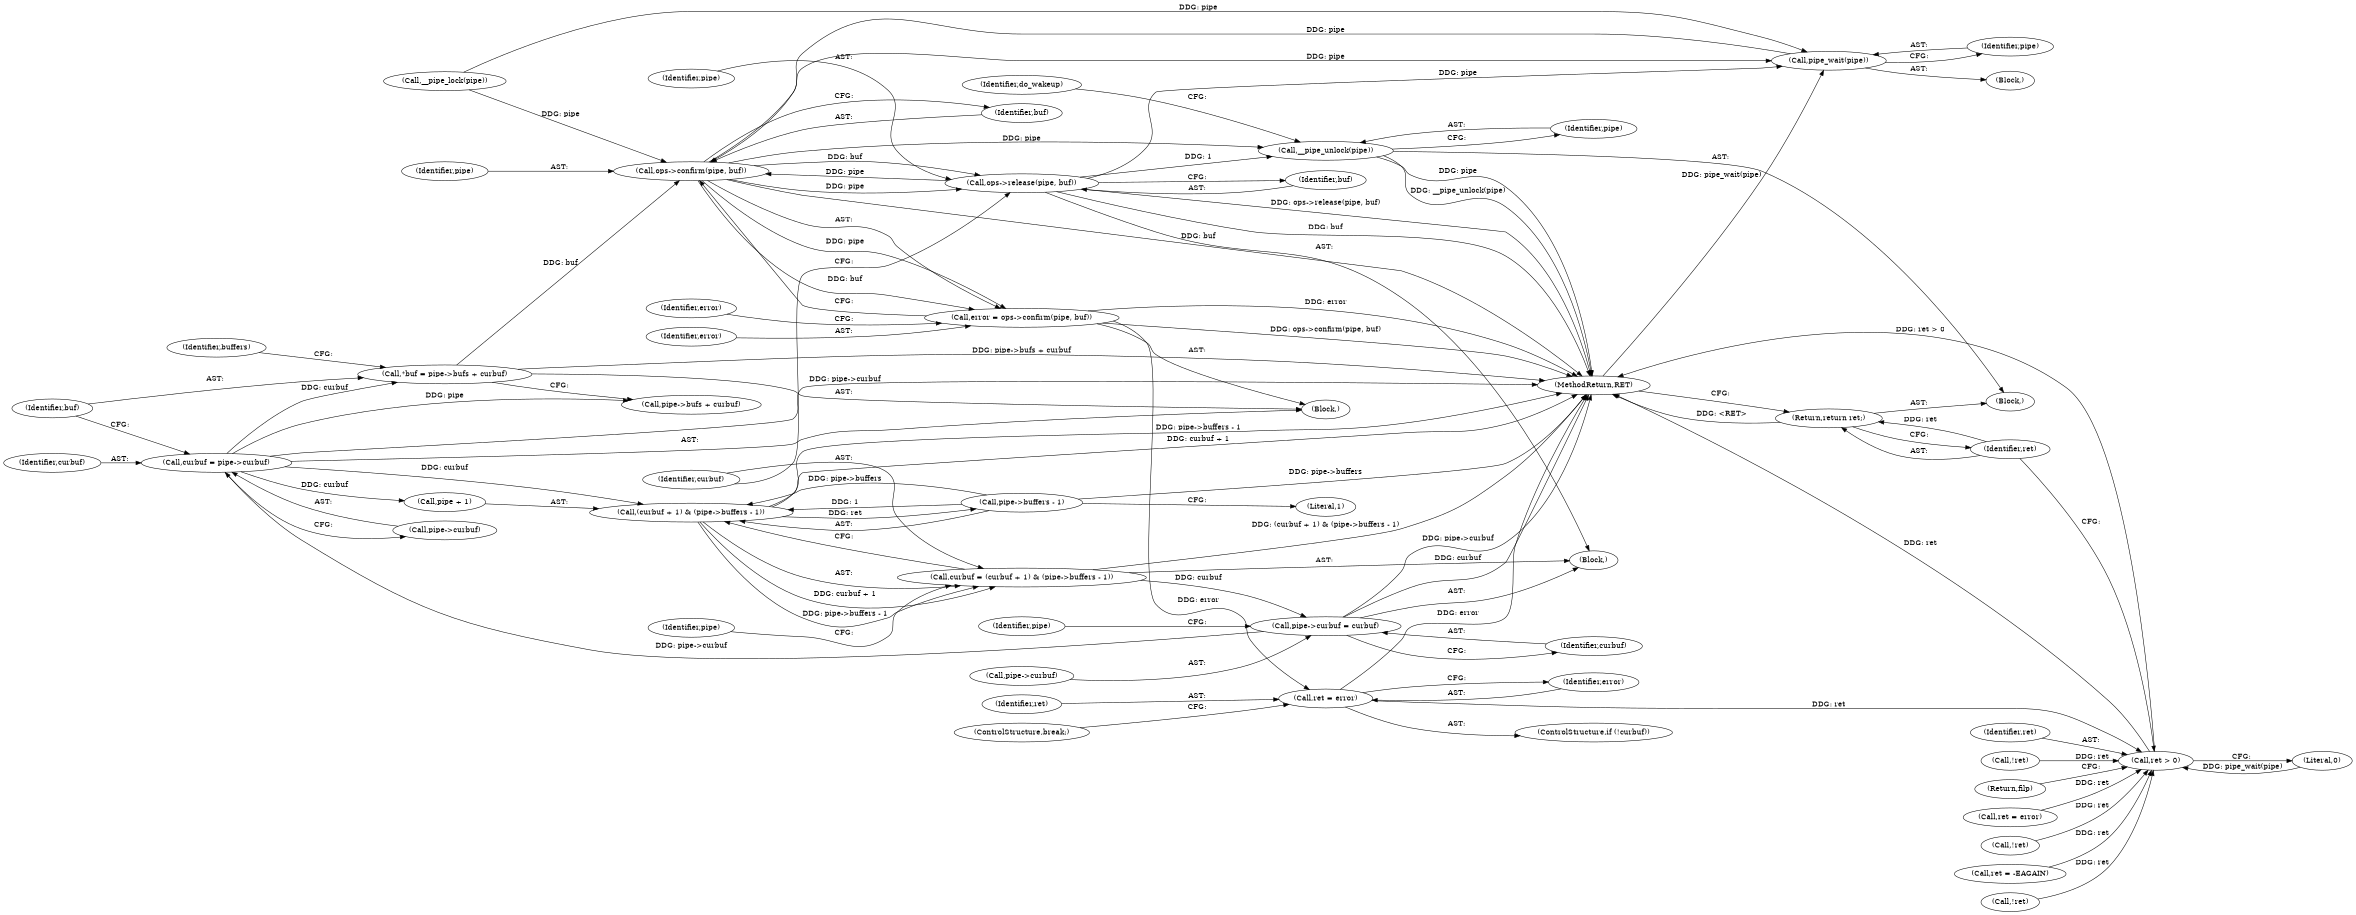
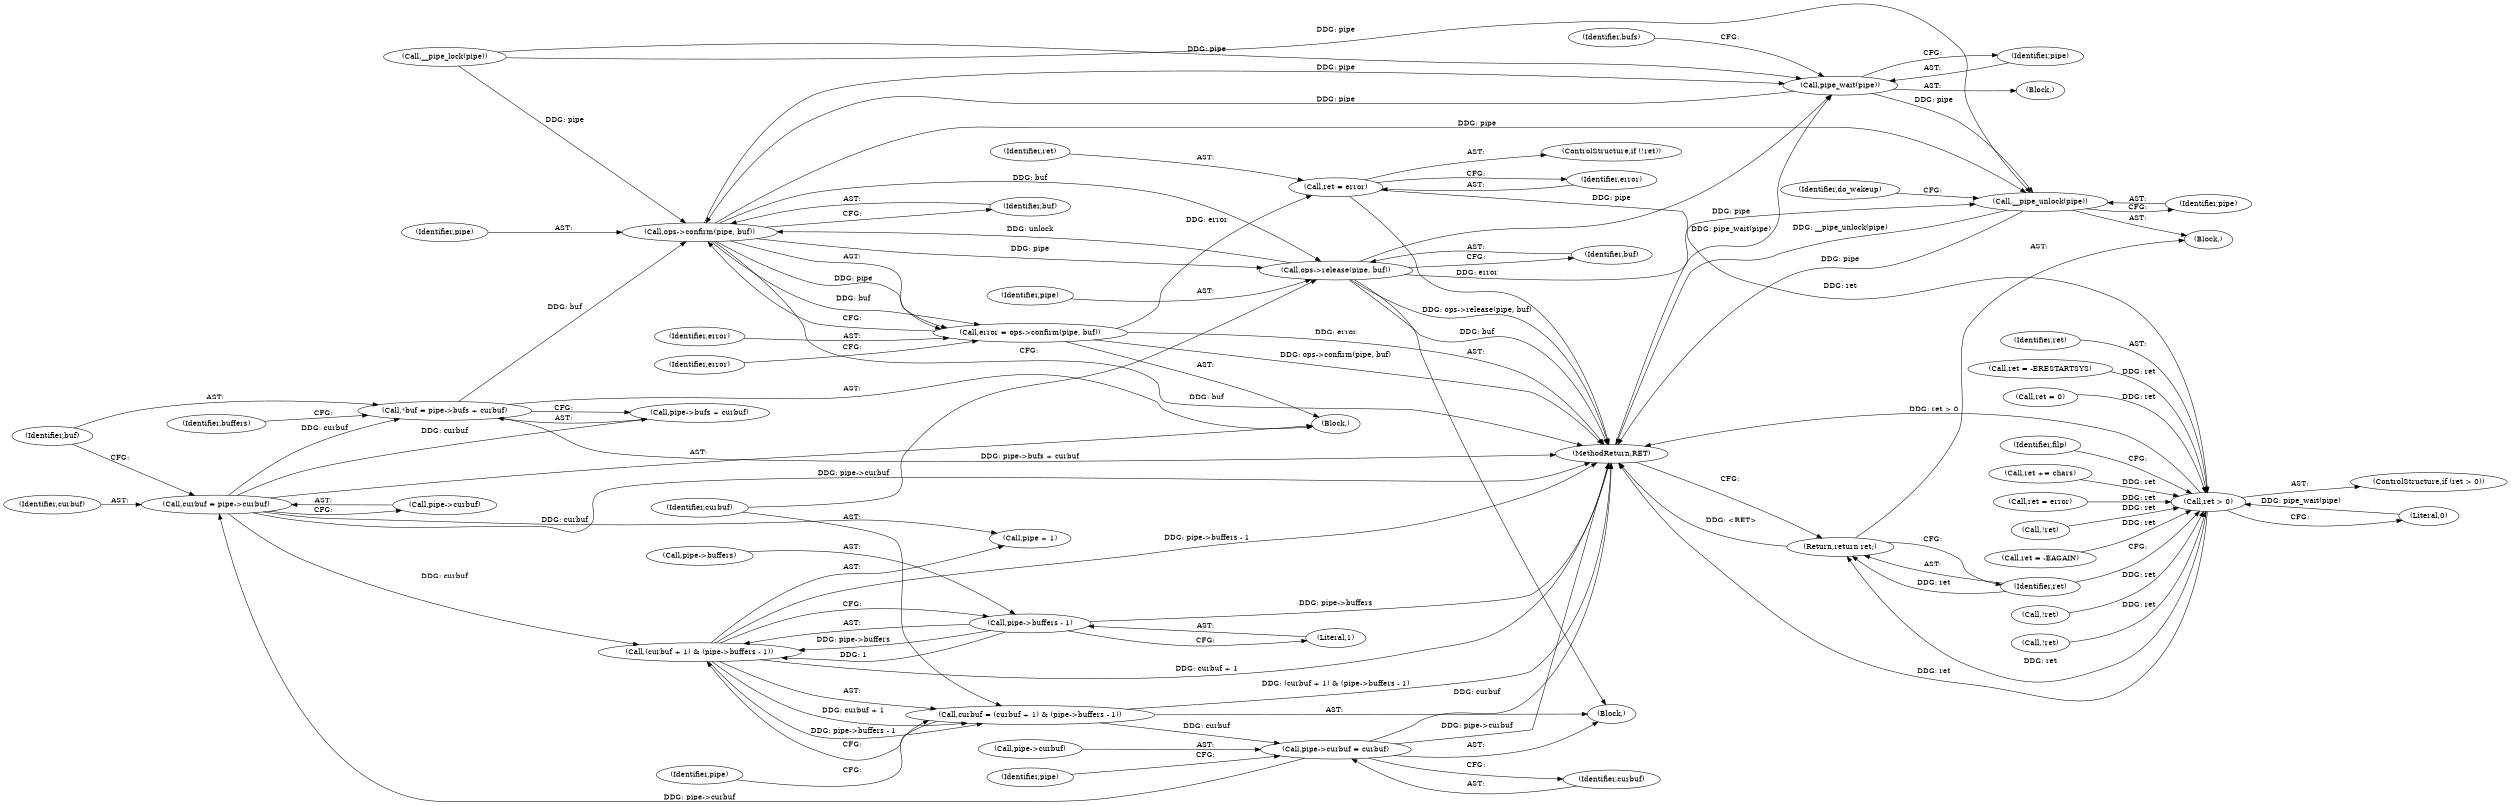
none -> (1612, 37)
none -> (1321, 44)
none -> (1961, 124)
(1198, 157) -> (1731, 212)
(845, 172) -> (1030, 229)
none -> (2040, 369)
(445, 396) -> (445, 431)
none -> (2040, 397)
none -> (575, 423)
none -> (2040, 474)
none -> (2429, 482)
(539, 506) -> (847, 574)
(845, 513) -> (854, 604)
none -> (700, 556)
none -> (1200, 632)
none -> (2055, 681)
(1022, 733) -> none
(1594, 733) -> (1612, 152)
(2010, 789) -> (2040, 445)
